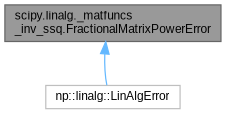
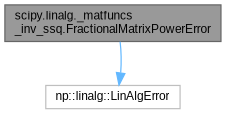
(105, 70) -> (121, 57)
